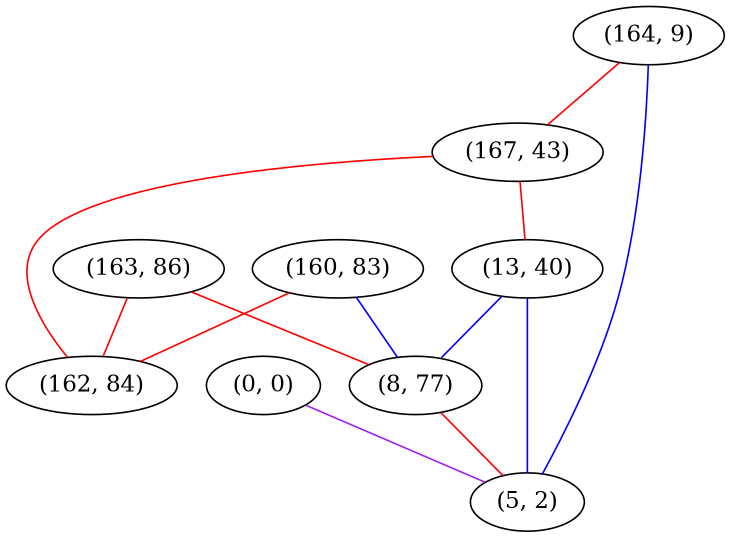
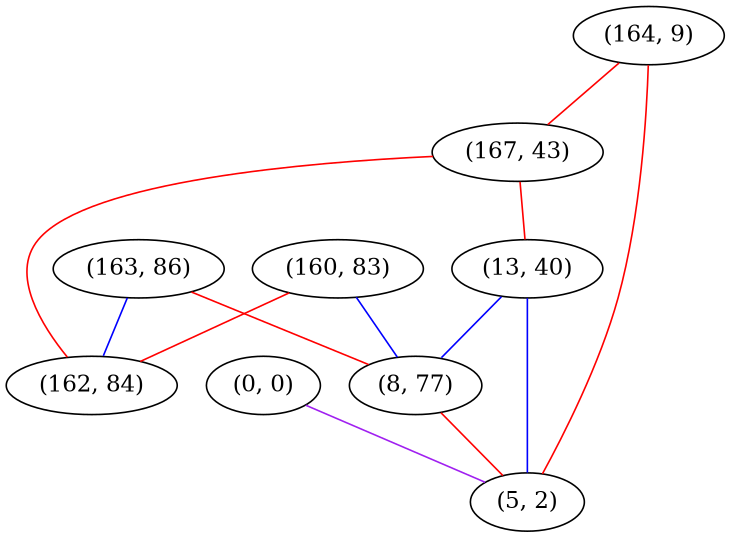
(623, 277) -> (623, 277)
(115, 327) -> (115, 327)
